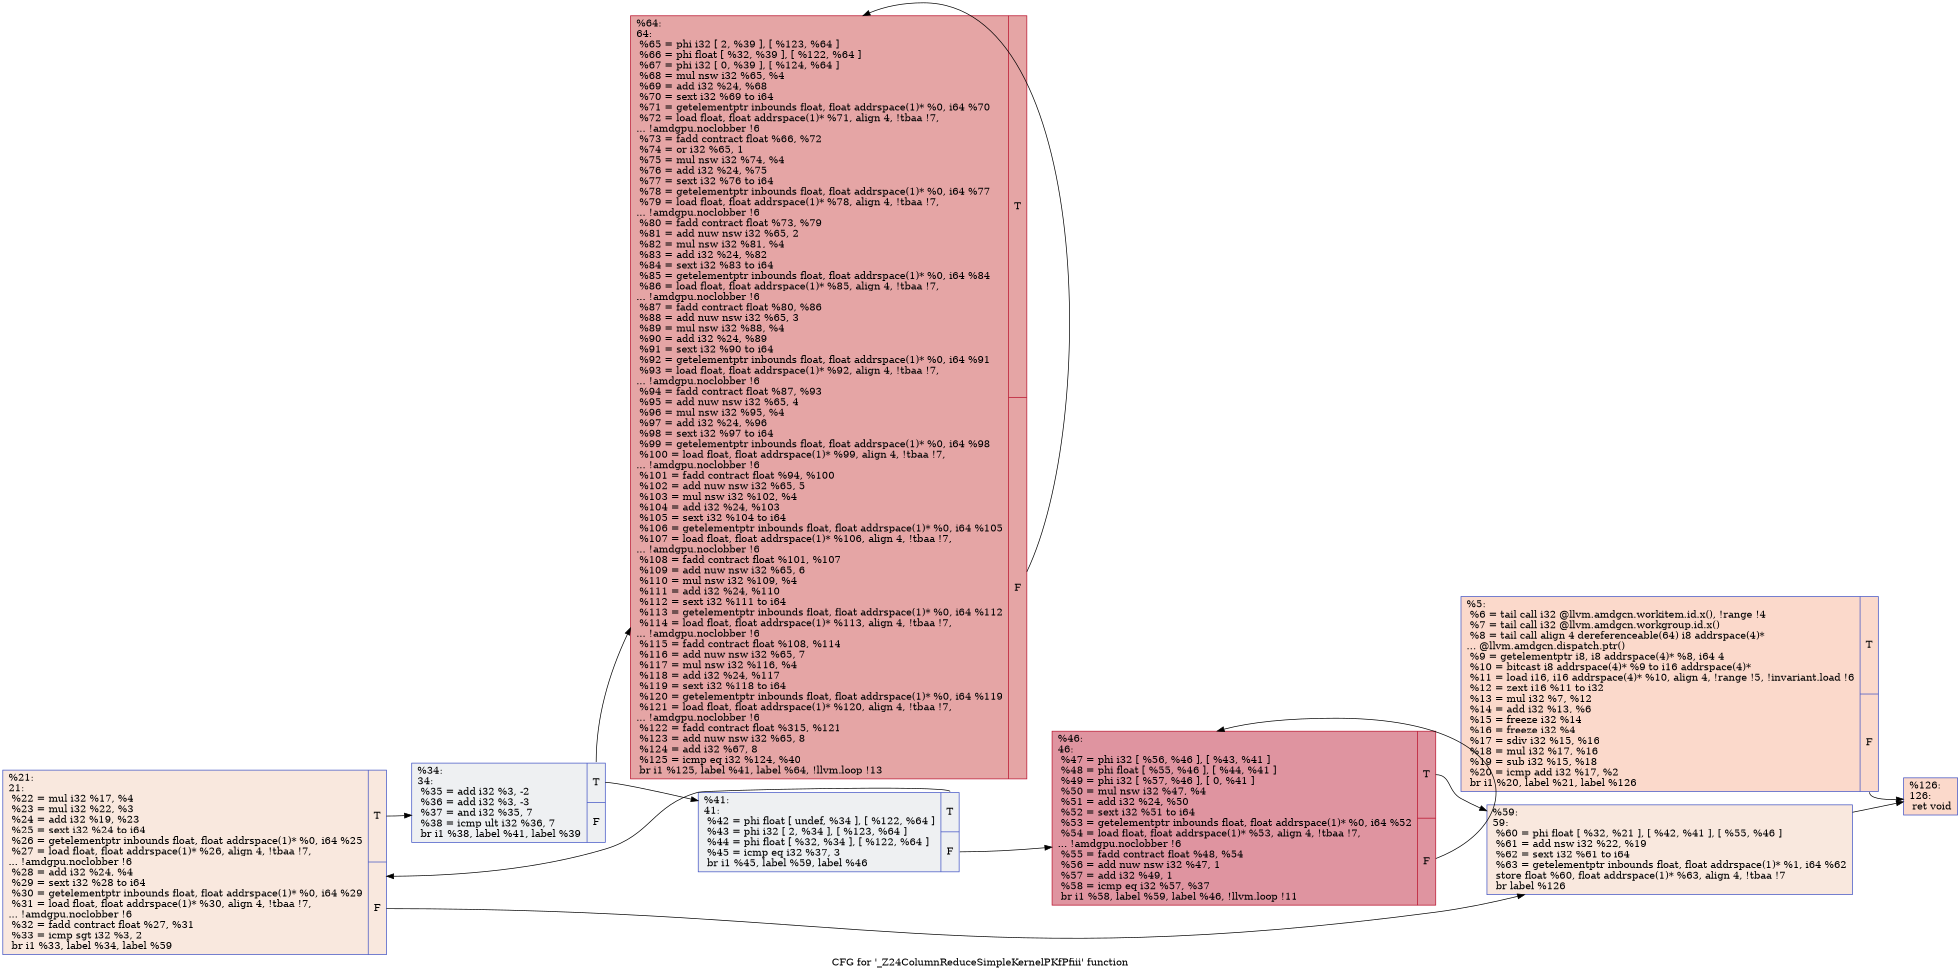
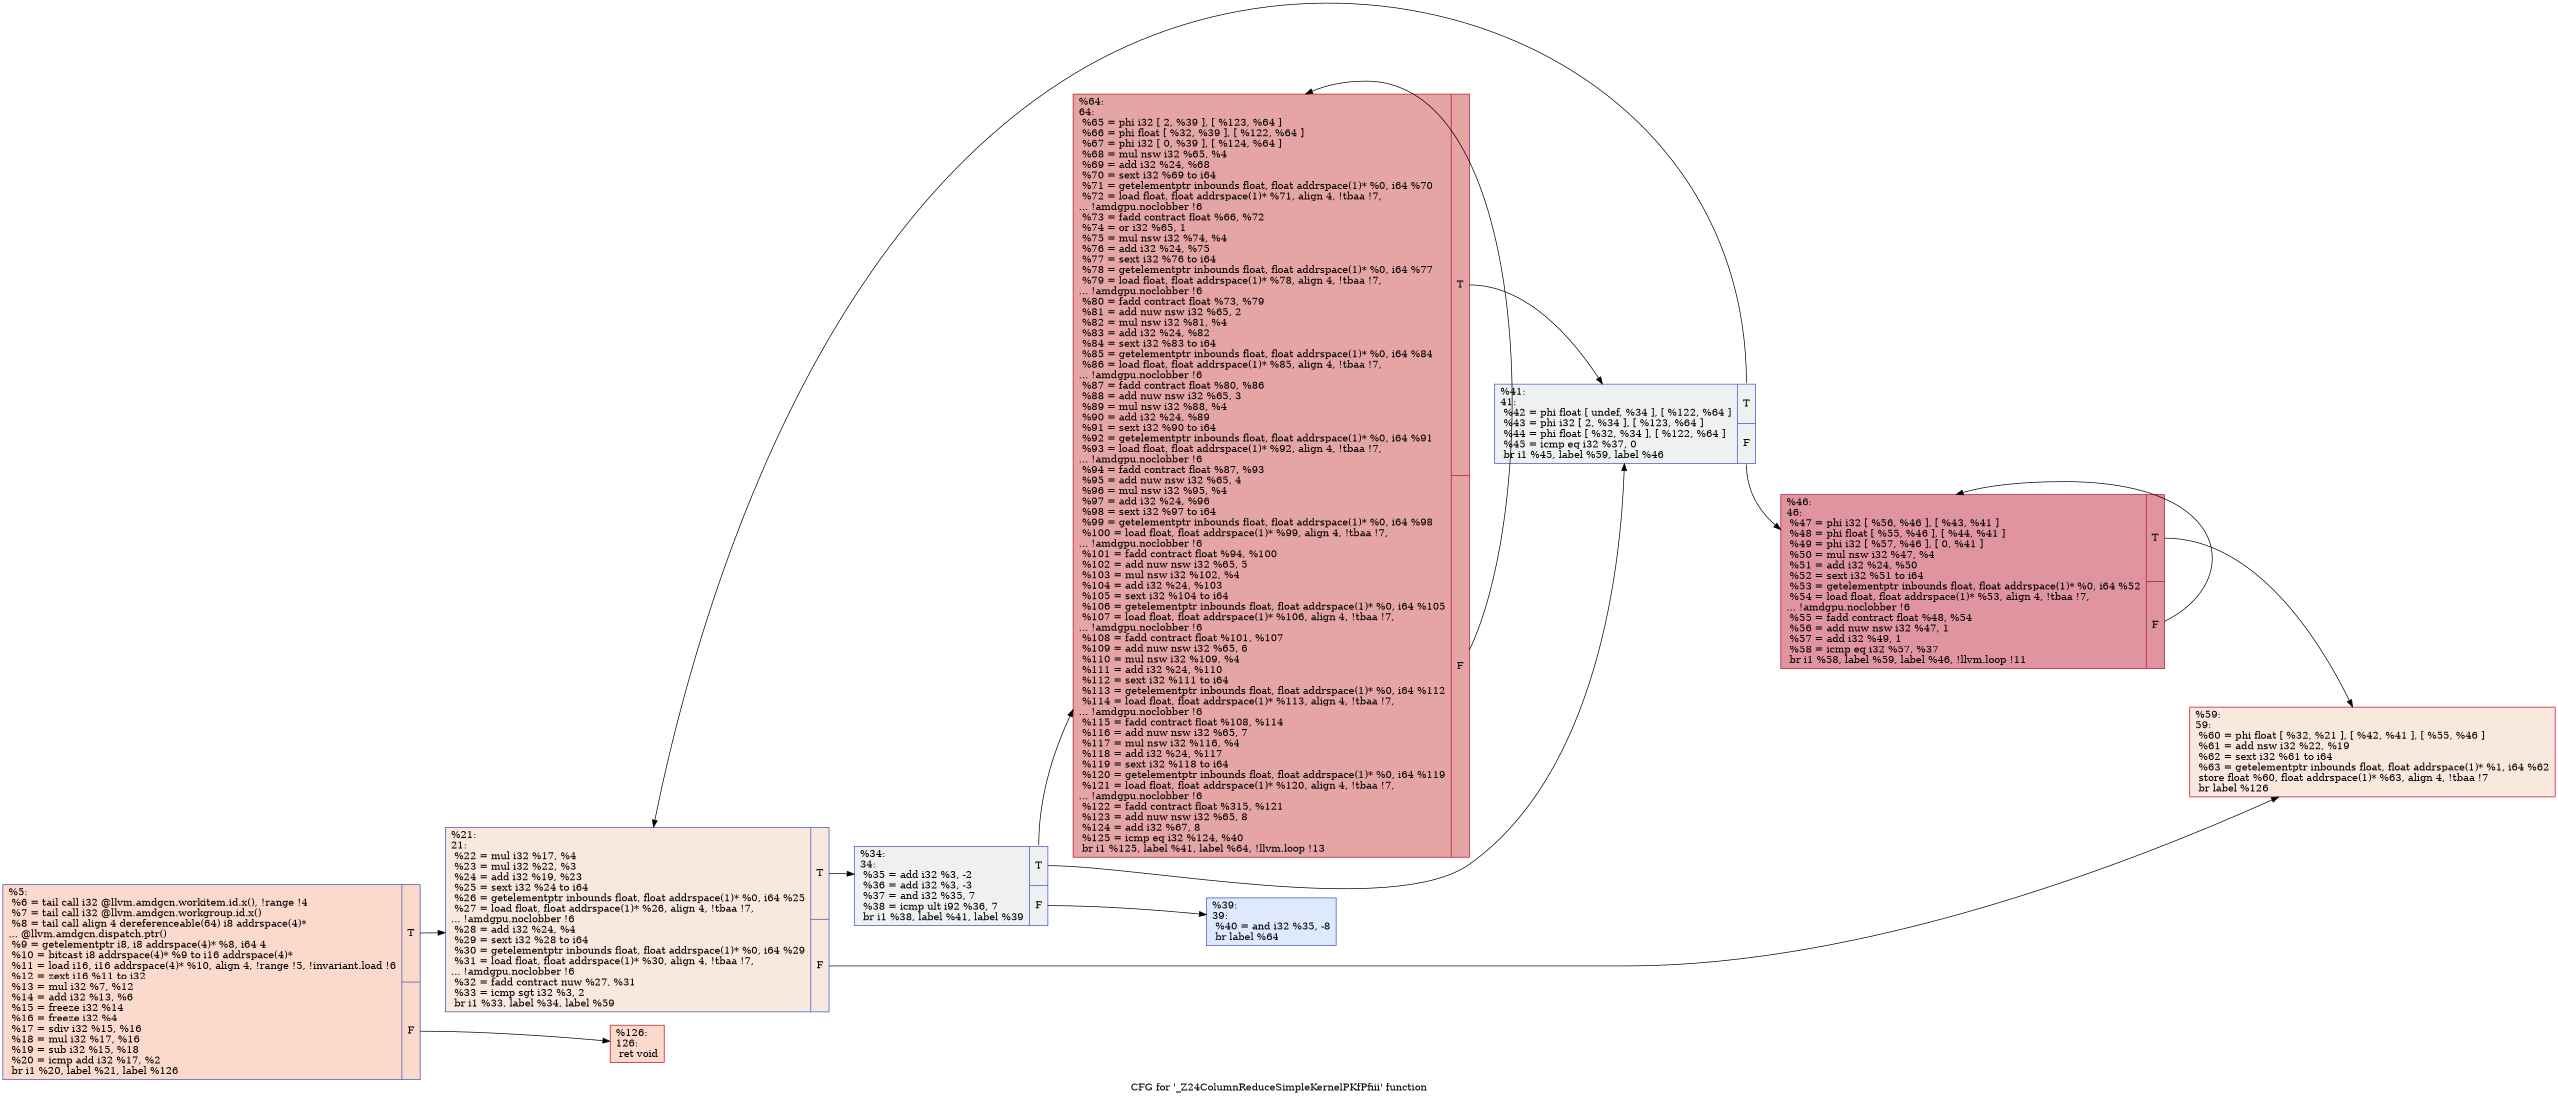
none -> (1544, 316)
(1931, 796) -> (637, 1044)
(1874, 808) -> none
(486, 823) -> (929, 907)
(1670, 850) -> (2372, 752)
(772, 853) -> (1569, 444)
none -> (1271, 922)
(101, 925) -> (544, 982)
none -> (429, 933)
